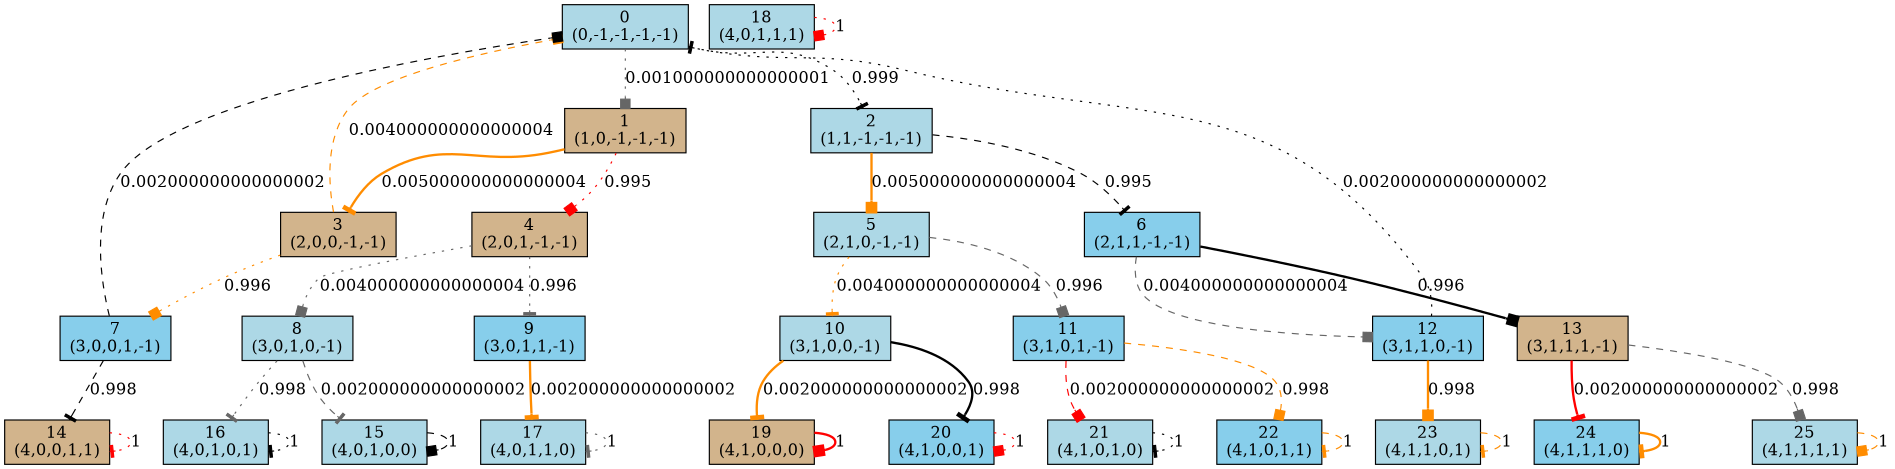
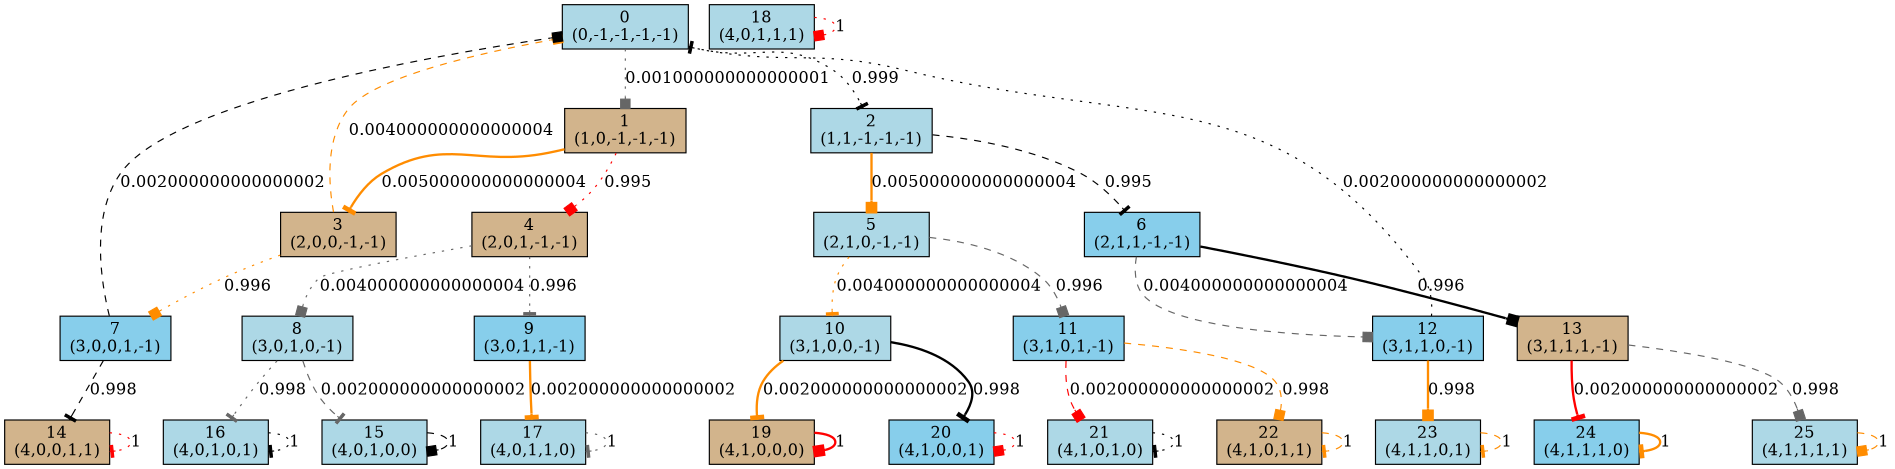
(1269, 442) -> (1269, 442)
